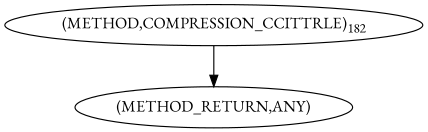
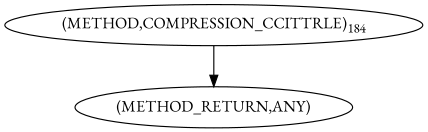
(357, 23) -> (357, 23)
